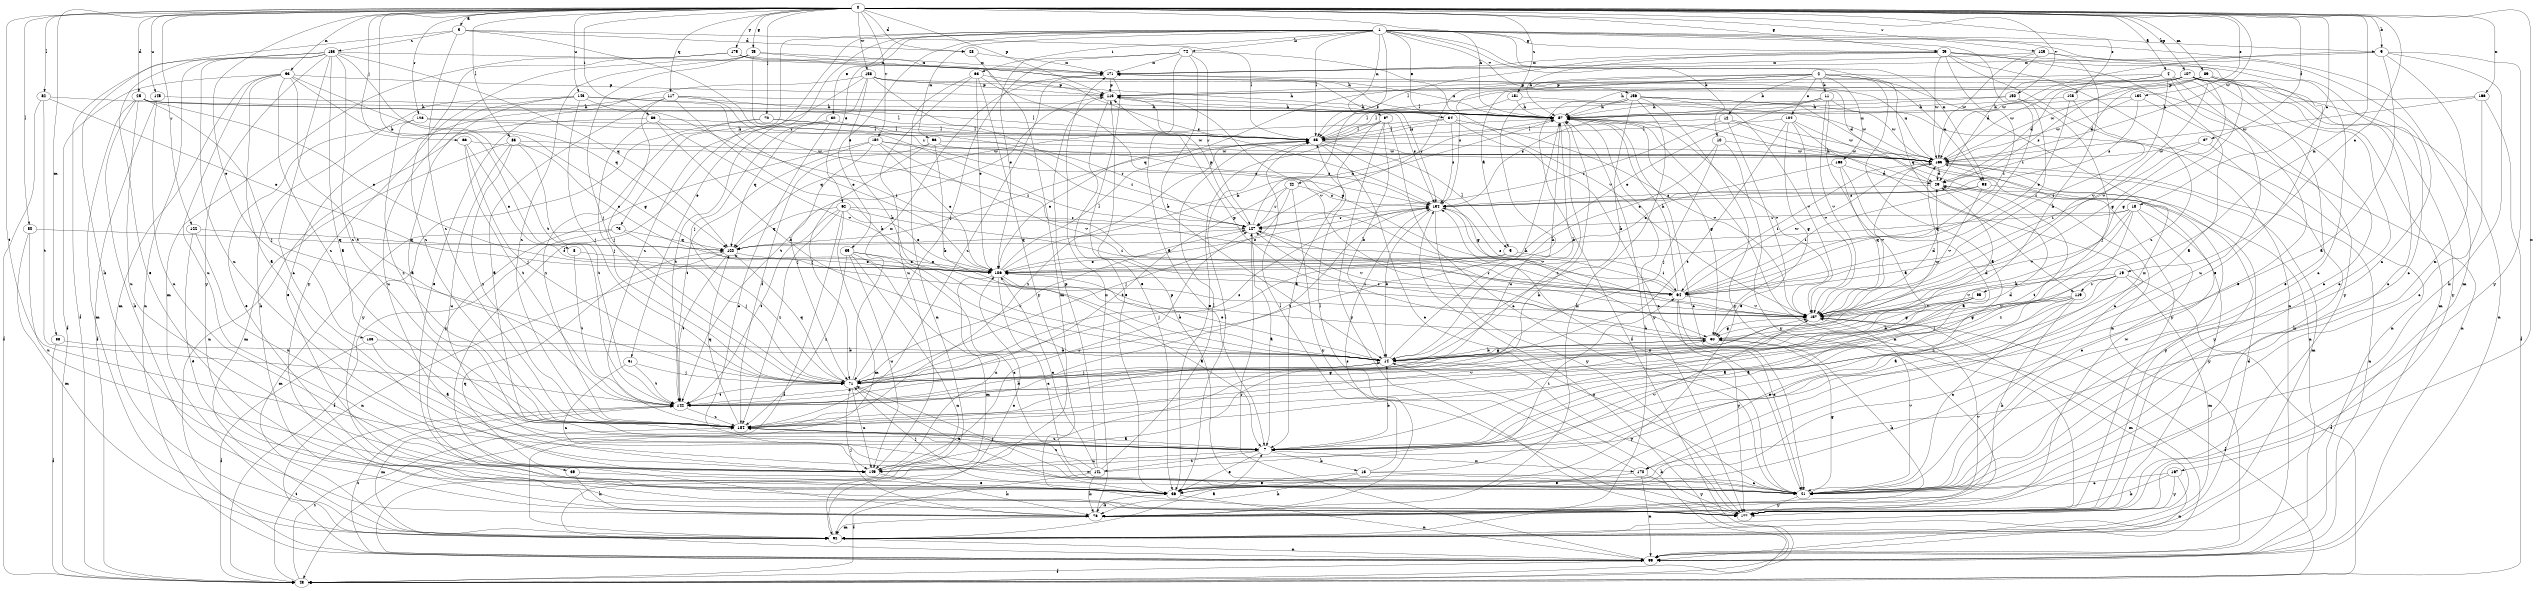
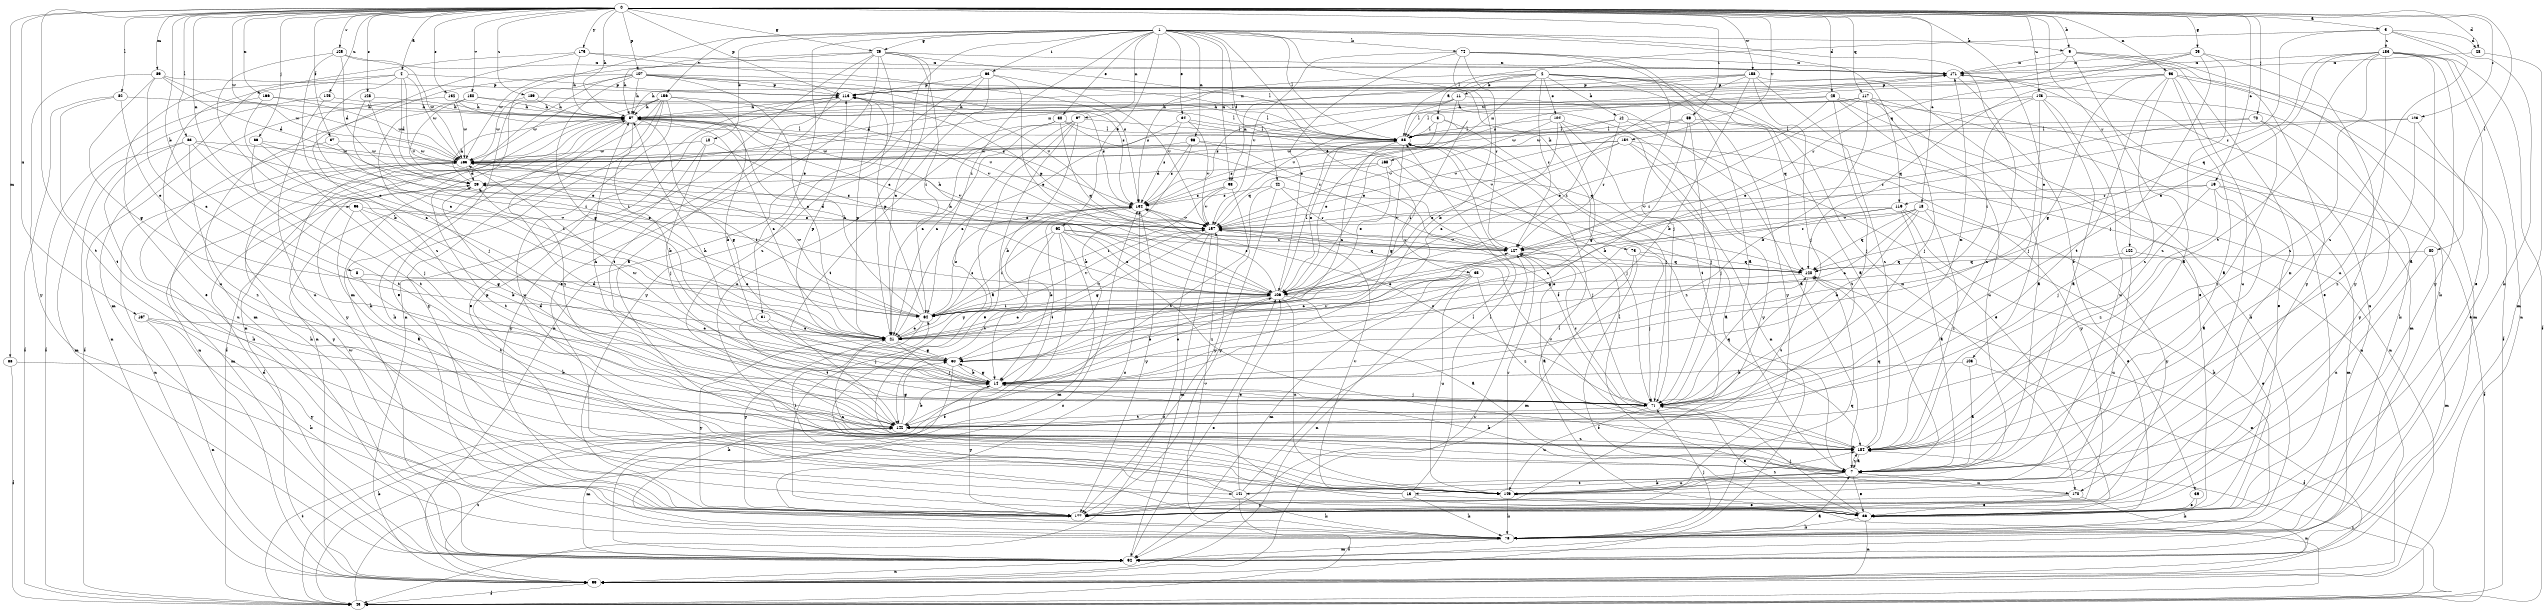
(1515, 96) -> (531, 96)
(1431, 175) -> (1424, 132)
(1349, 215) -> (1275, 175)
